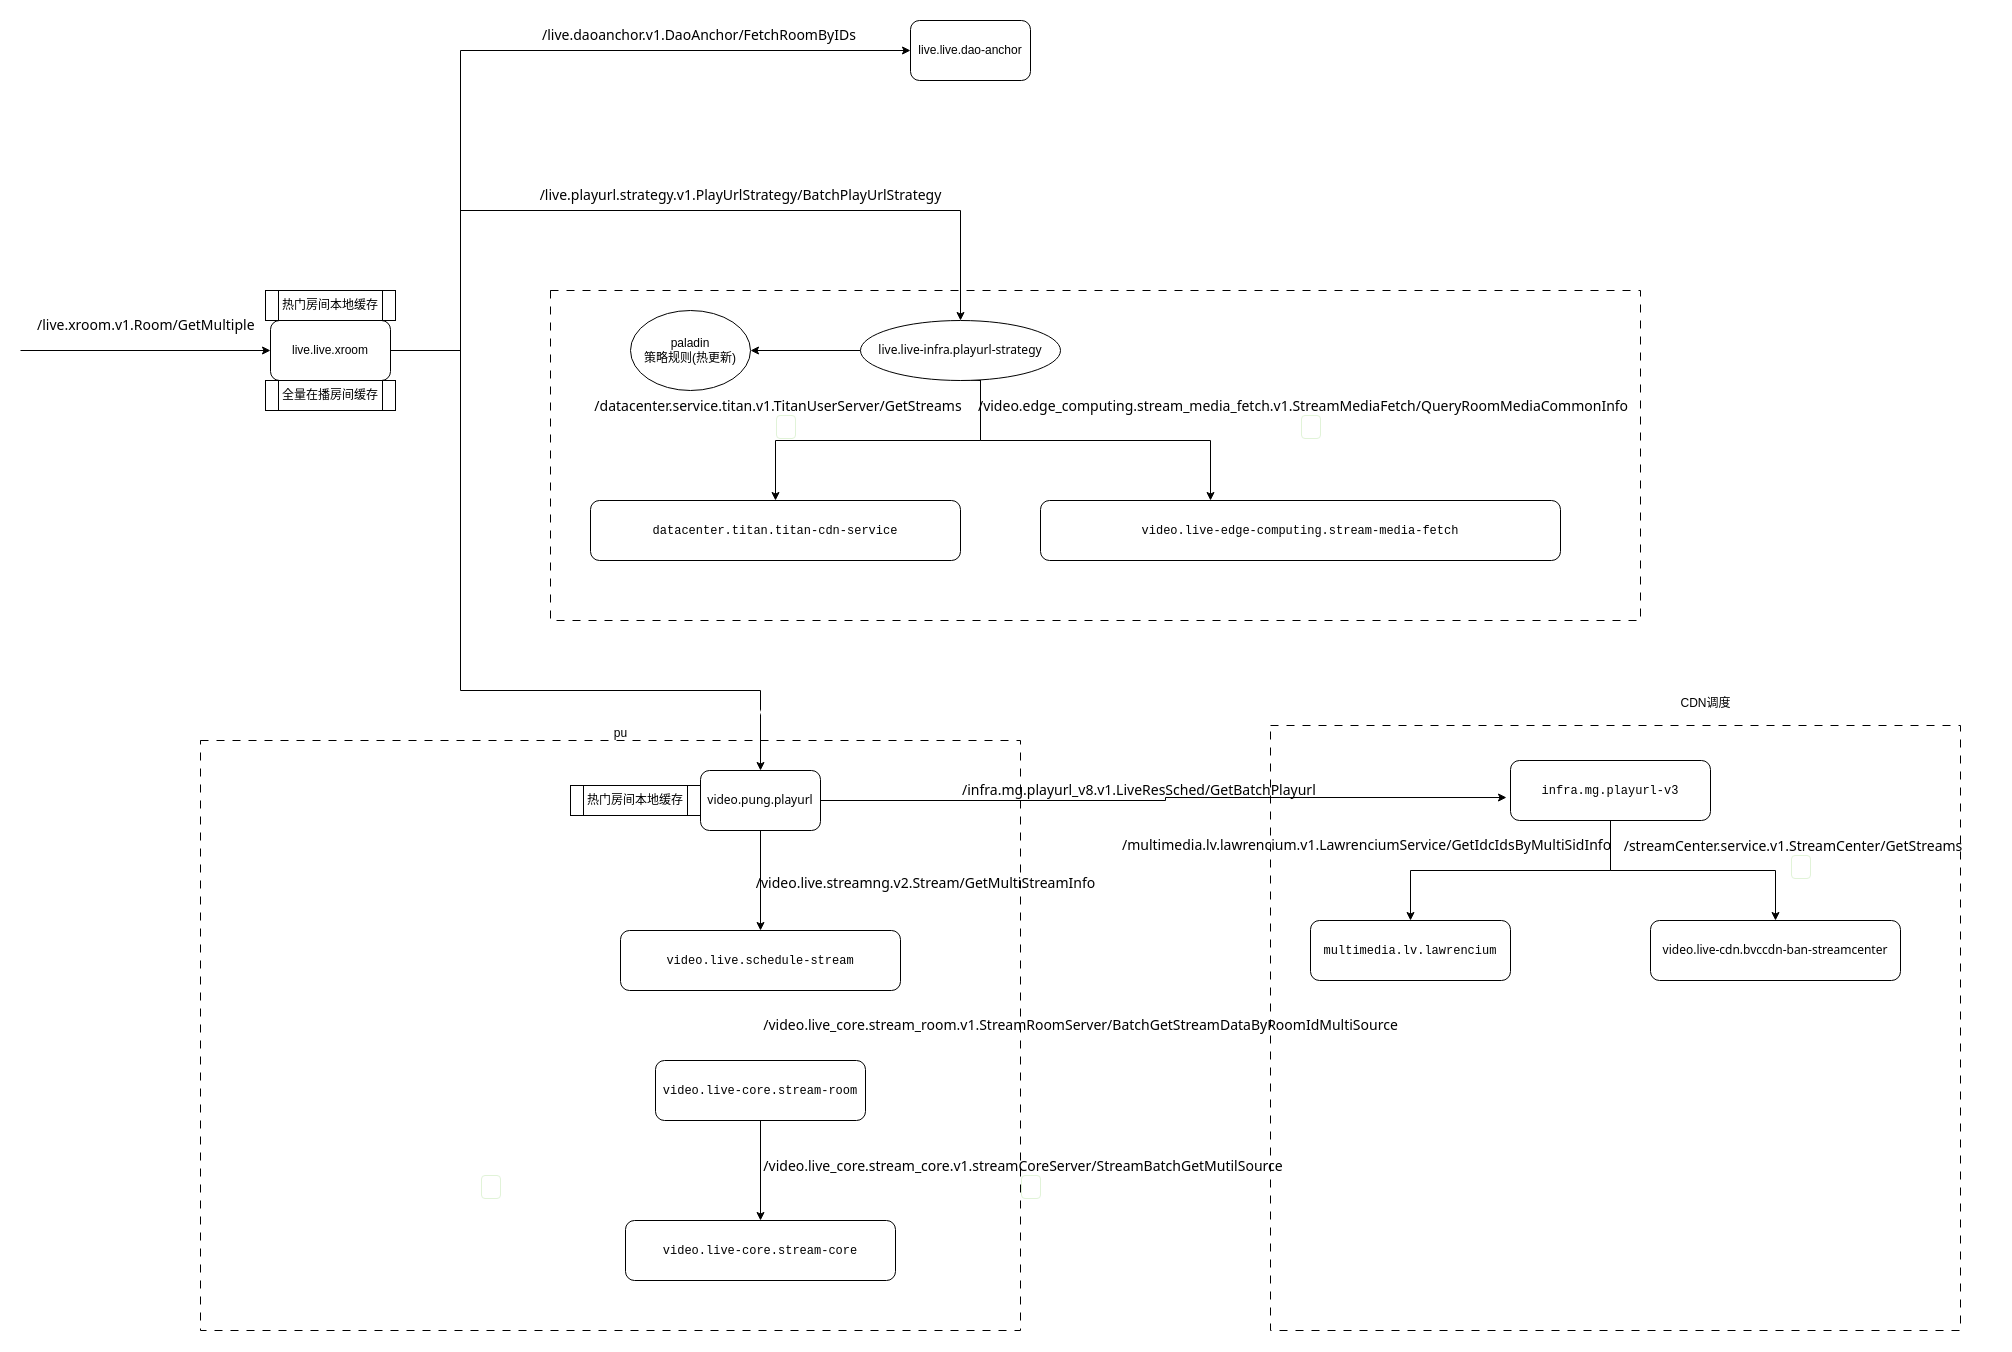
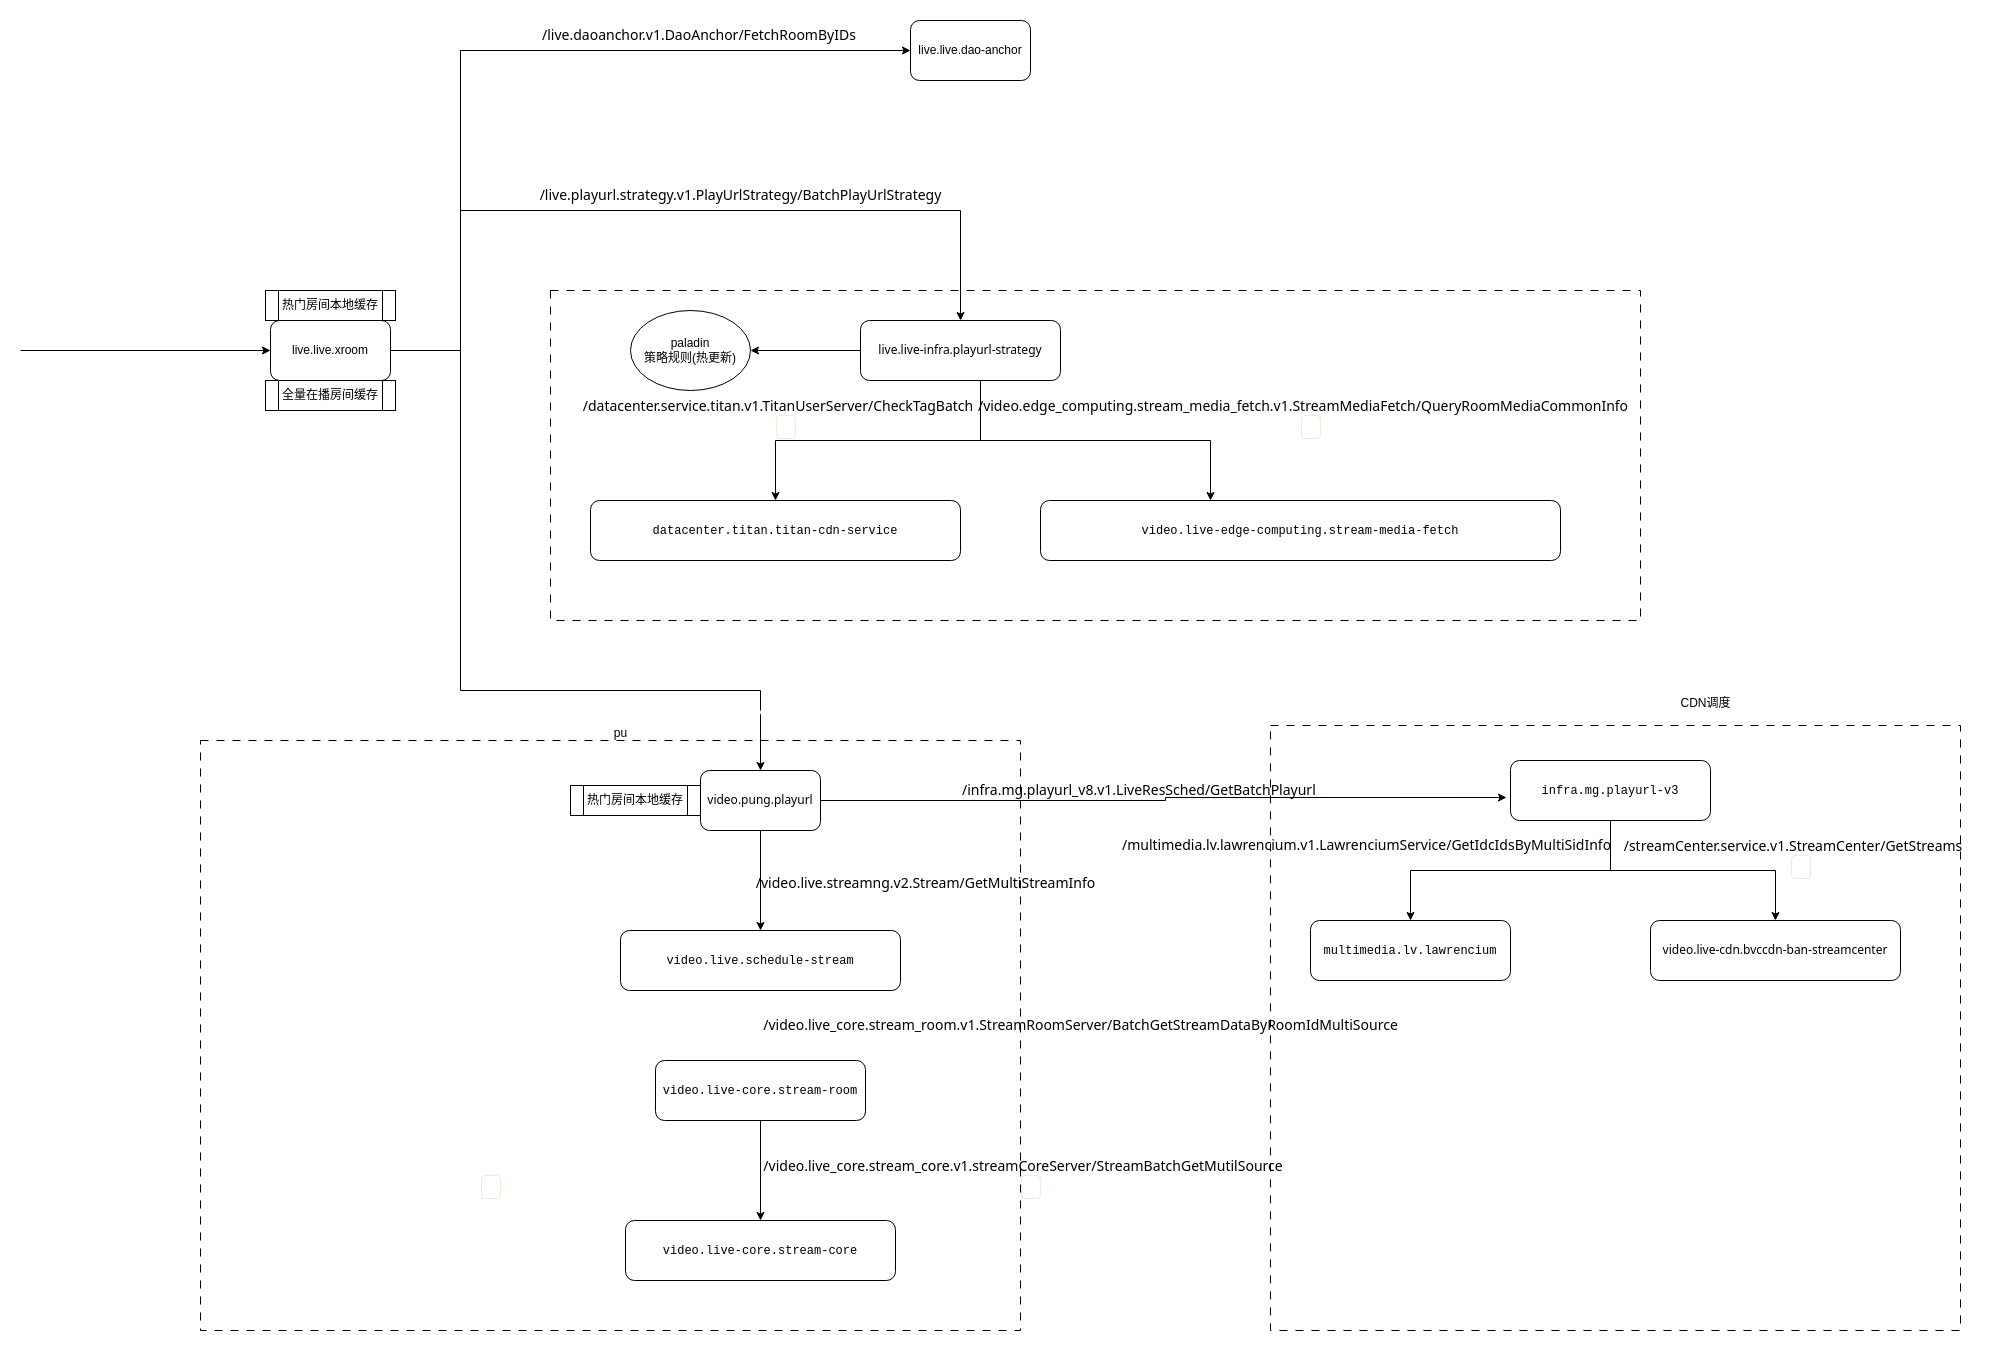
(151, 331) -> none
(961, 351) -> (961, 351)
(776, 426) -> (776, 426)
